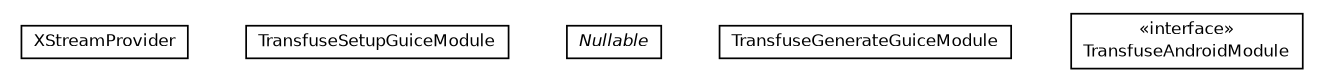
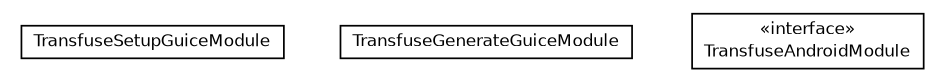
(104, 41) -> none
(613, 41) -> none
